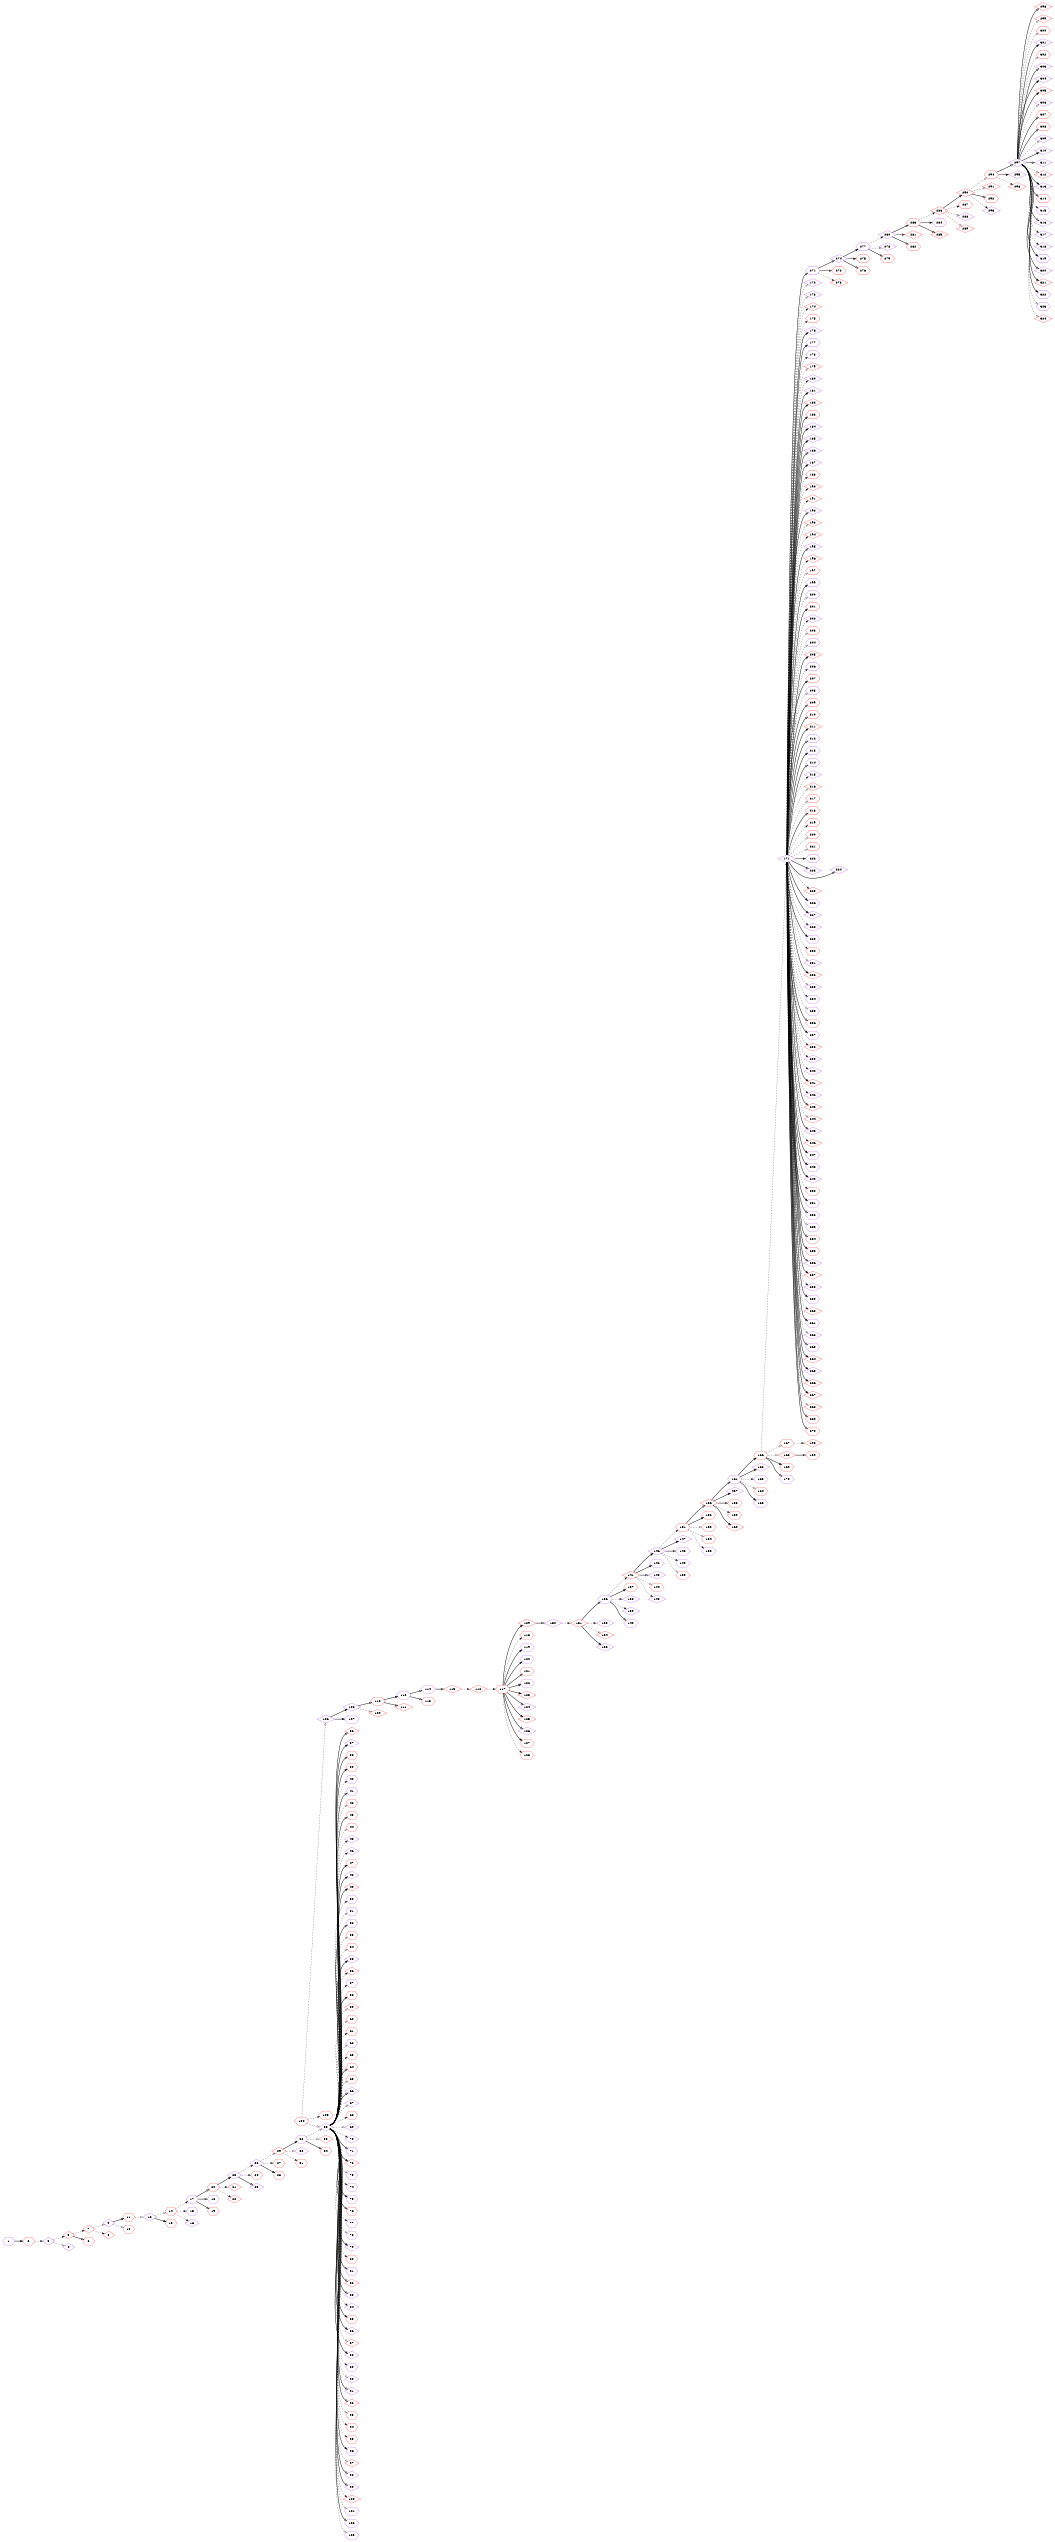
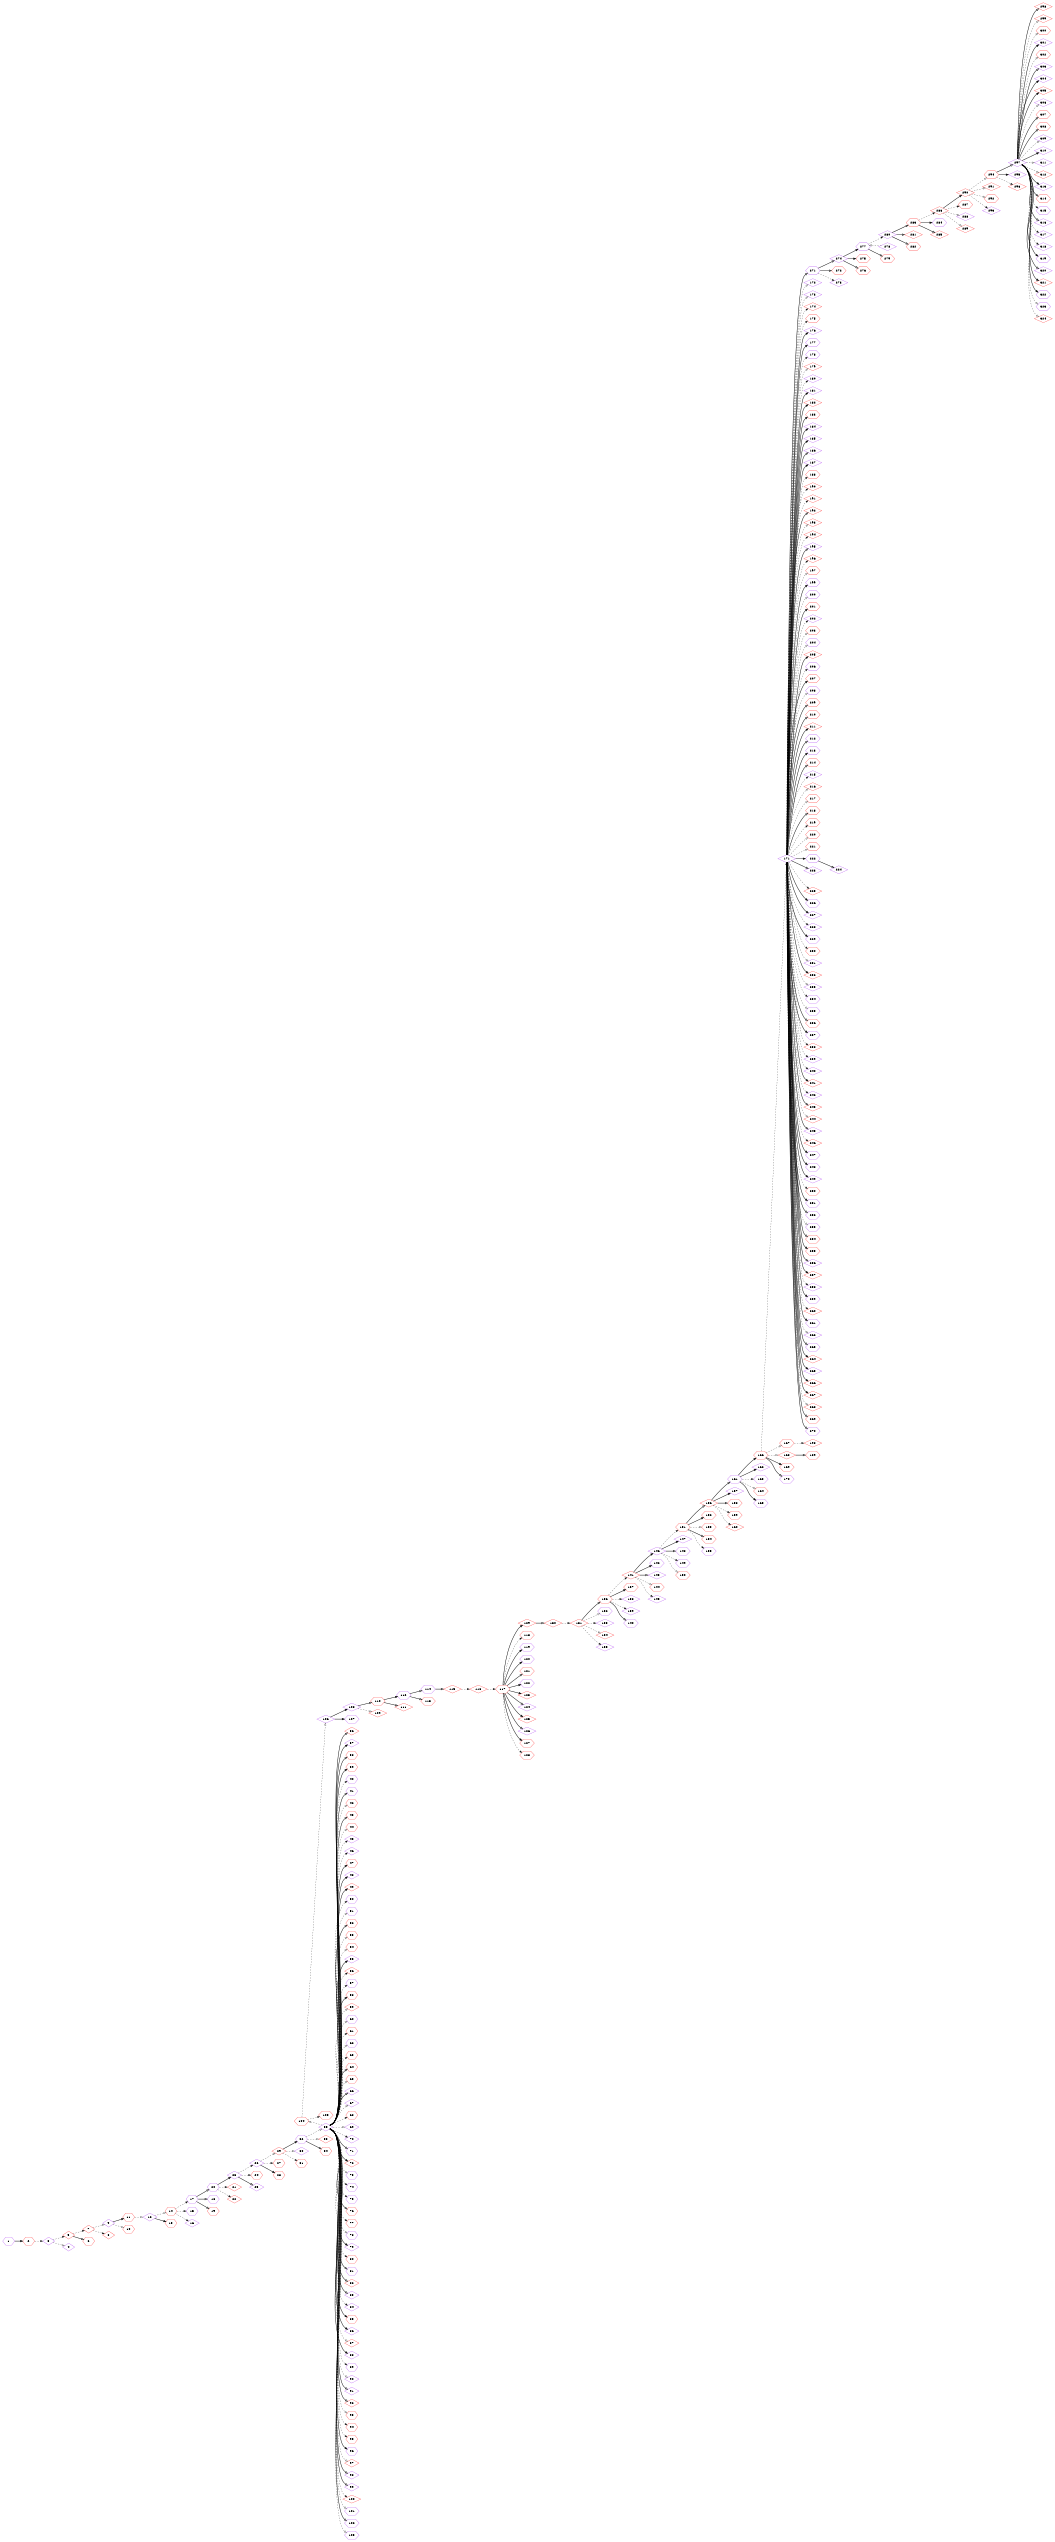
(1029, 163) -> (1029, 163)
(977, 195) -> (977, 195)
(874, 248) -> (876, 245)
(839, 283) -> (839, 283)
(813, 511) -> (813, 511)
(813, 763) -> (813, 763)
(808, 878) -> (825, 864)
(813, 1431) -> (813, 1431)
(735, 1491) -> (735, 1491)
(721, 1514) -> (721, 1514)
(695, 1533) -> (695, 1533)
(605, 1599) -> (605, 1599)
none -> (605, 1611)
(553, 1623) -> (553, 1623)
(590, 1635) -> (590, 1635)
(352, 1923) -> (352, 1923)
(352, 2019) -> (352, 2019)
(312, 2125) -> (317, 2123)
(339, 2162) -> (339, 2162)
(213, 2187) -> (213, 2187)
(352, 2223) -> (352, 2223)
